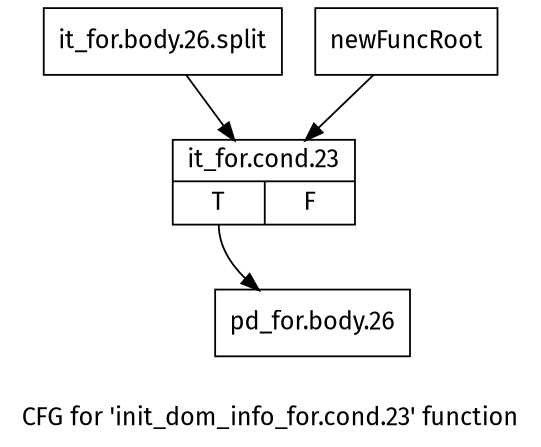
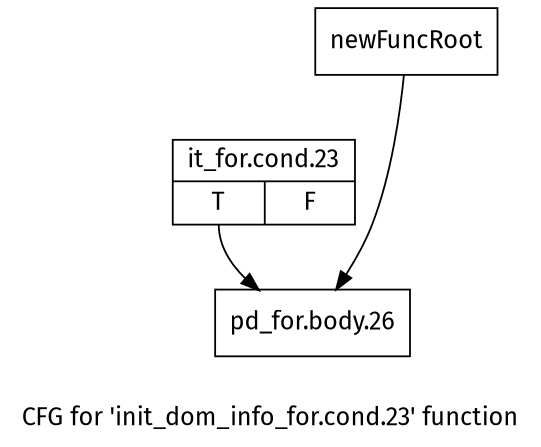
(163, 41) -> none
(346, 101) -> (387, 178)
